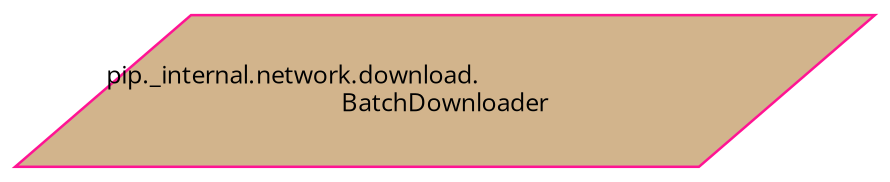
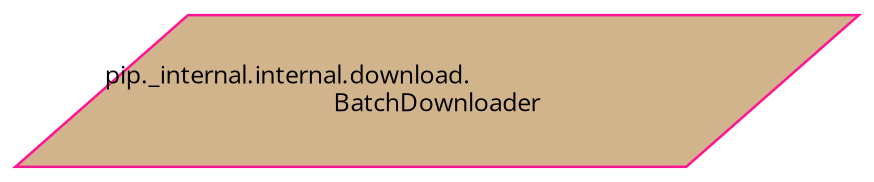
(445, 91) -> (437, 91)
